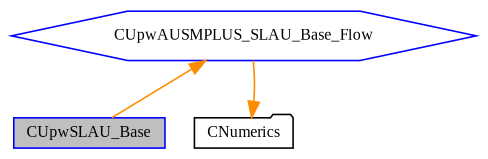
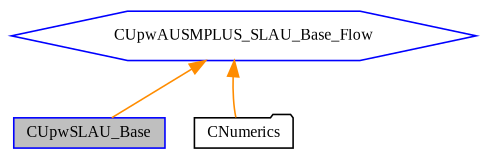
(254, 81) -> (233, 97)
